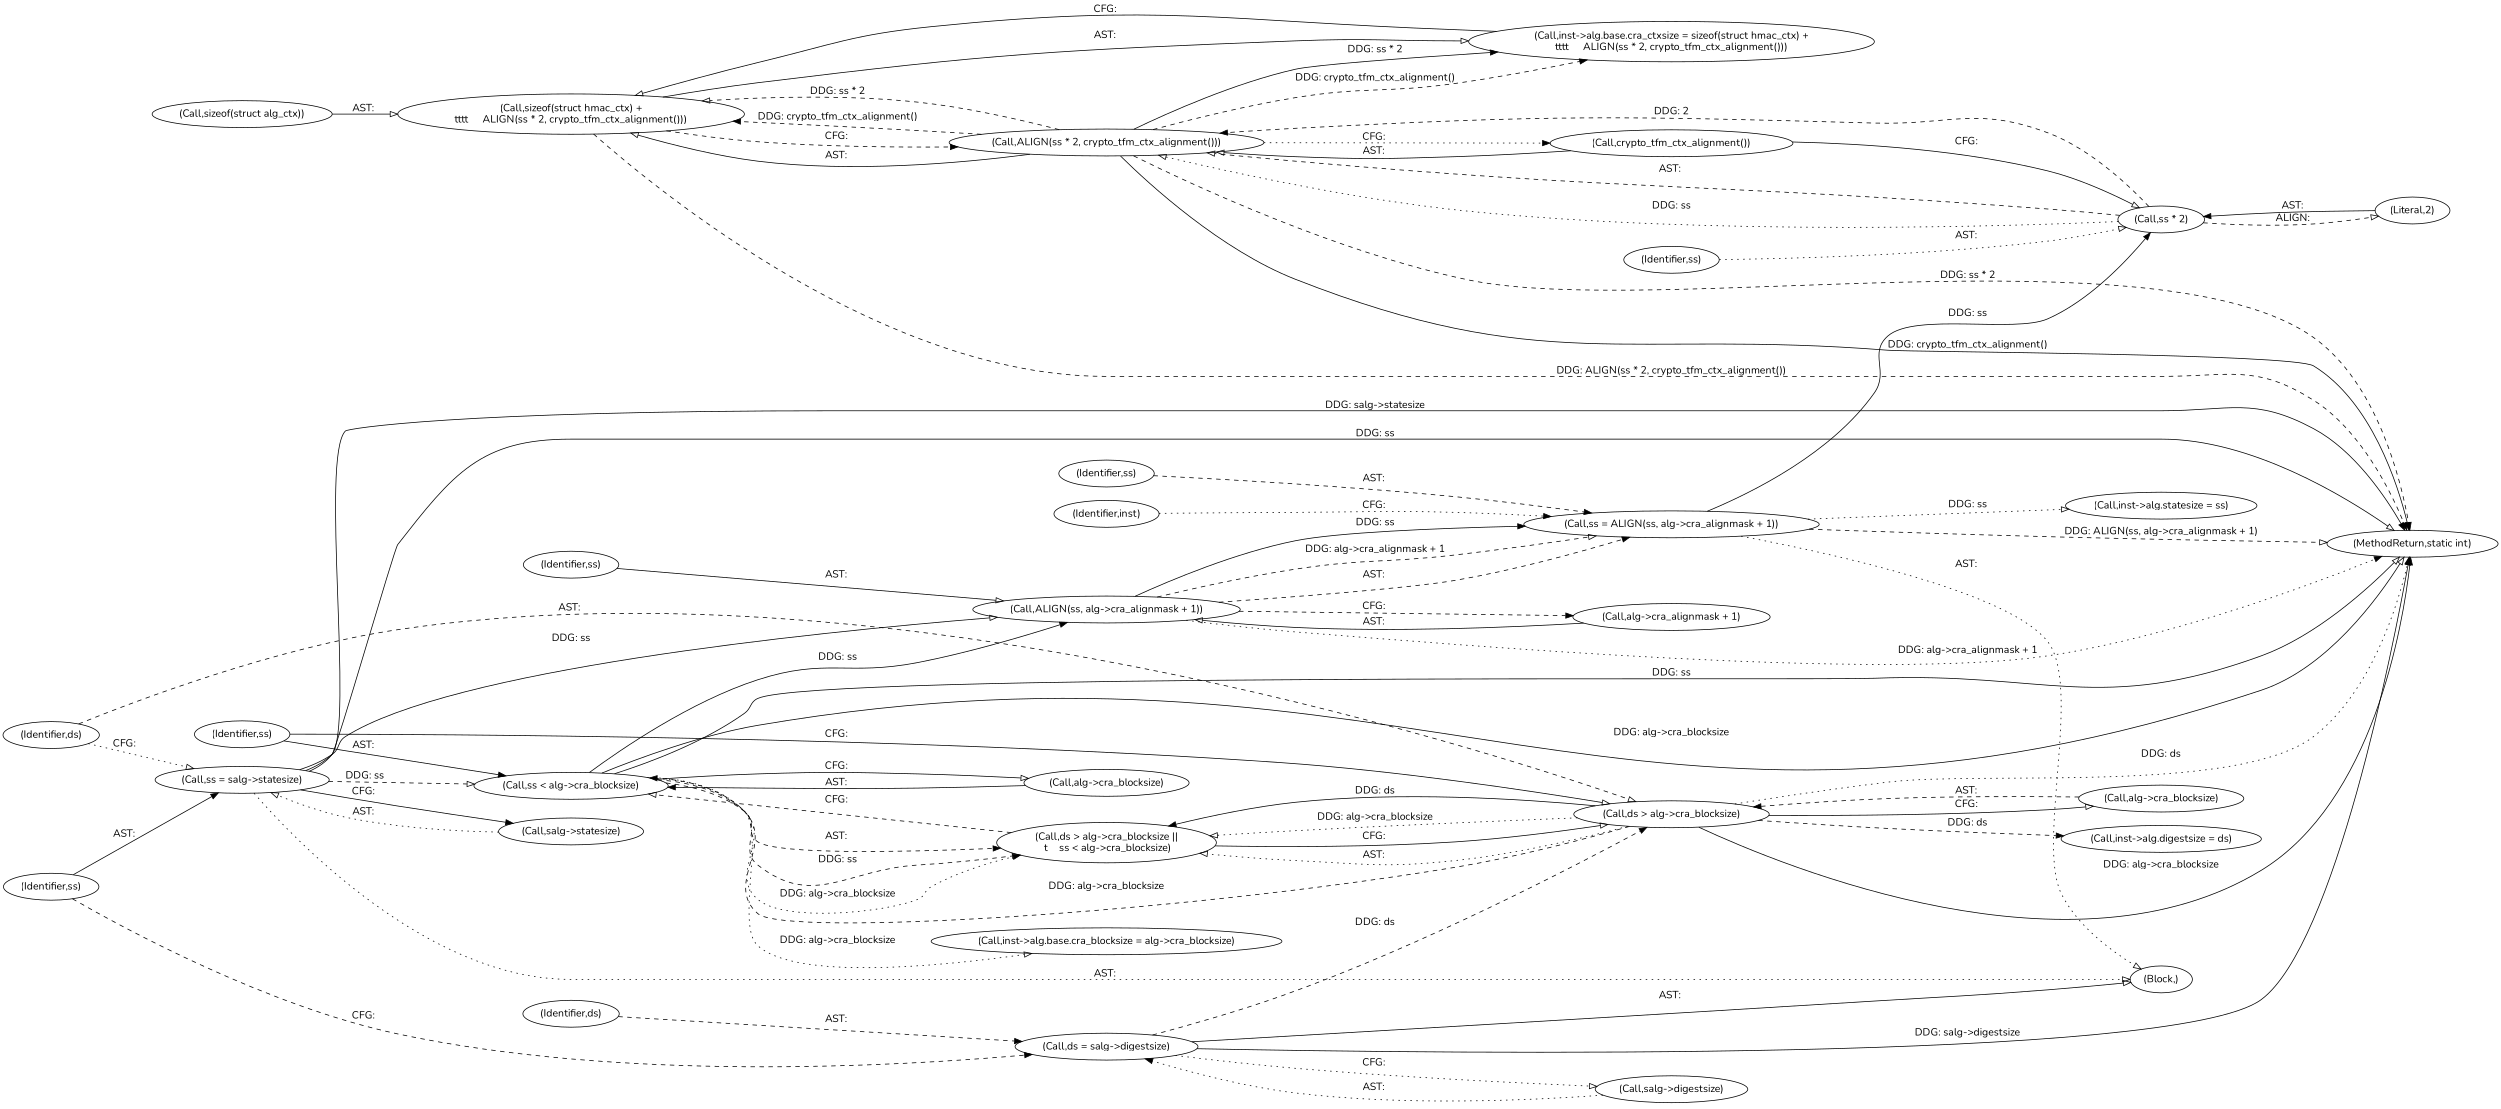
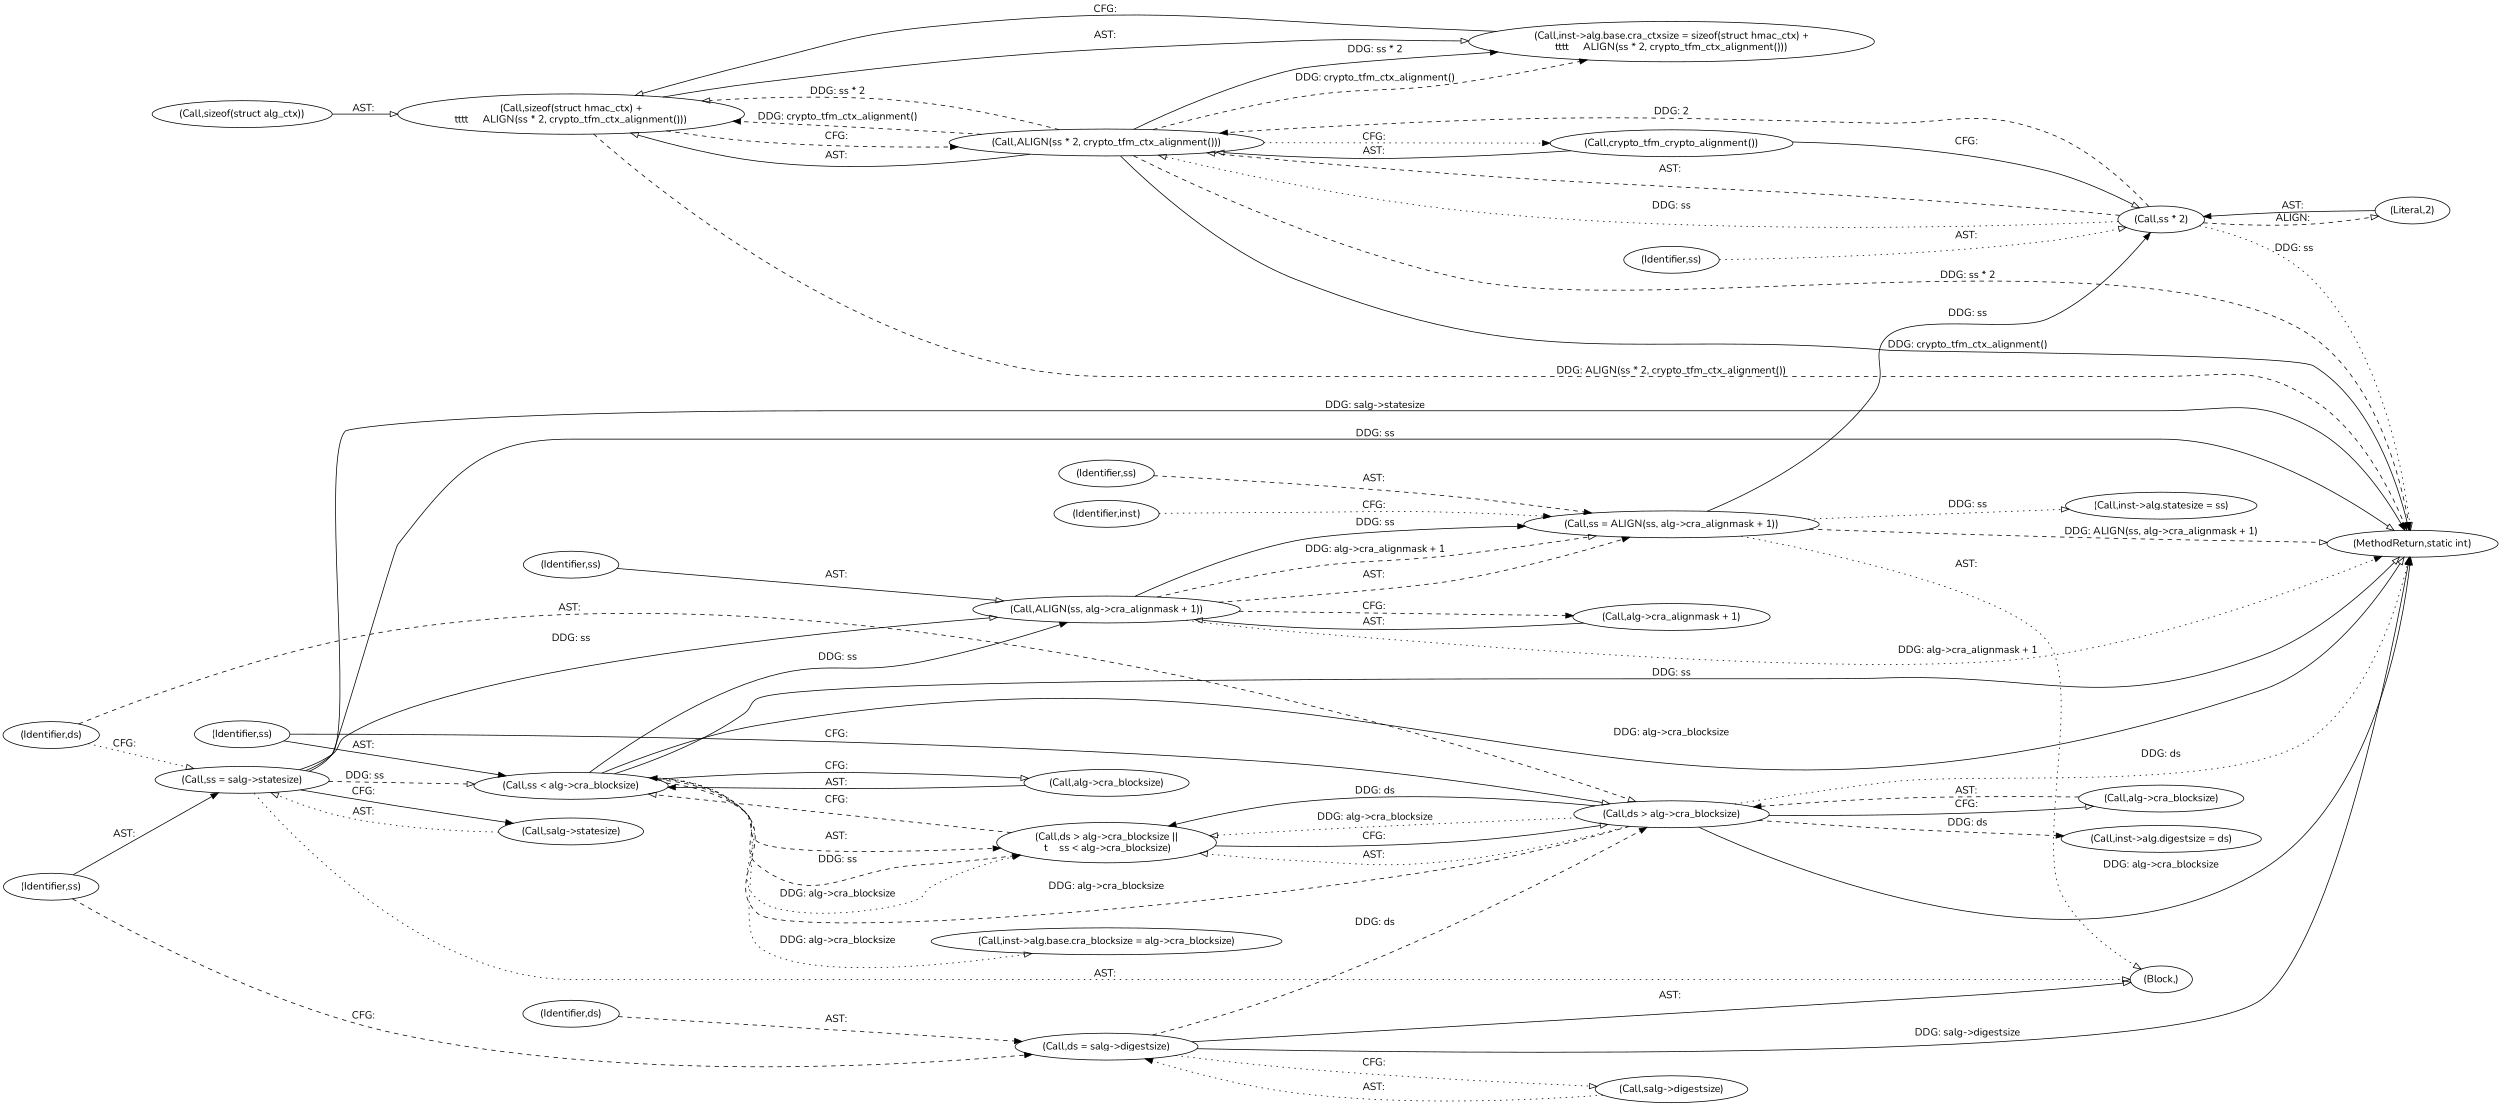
(1672, 143) -> (1672, 143)
none -> (2353, 336)
